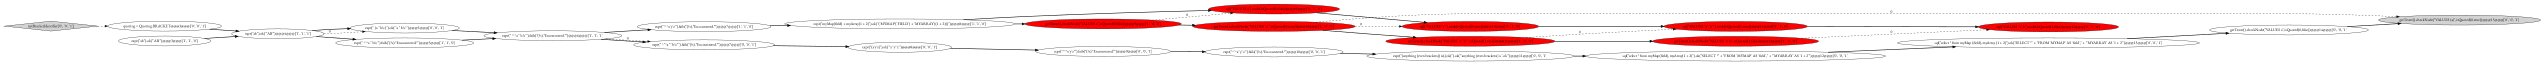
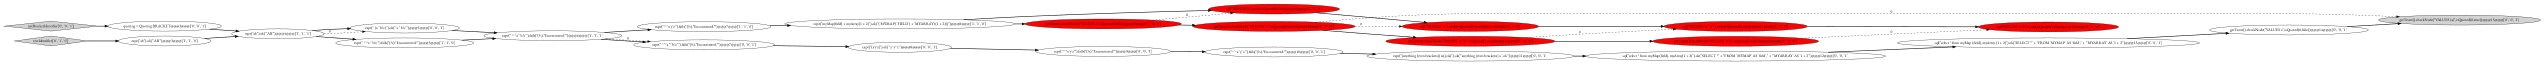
(101, 26) -> (101, 26)
none -> (51, 41)
